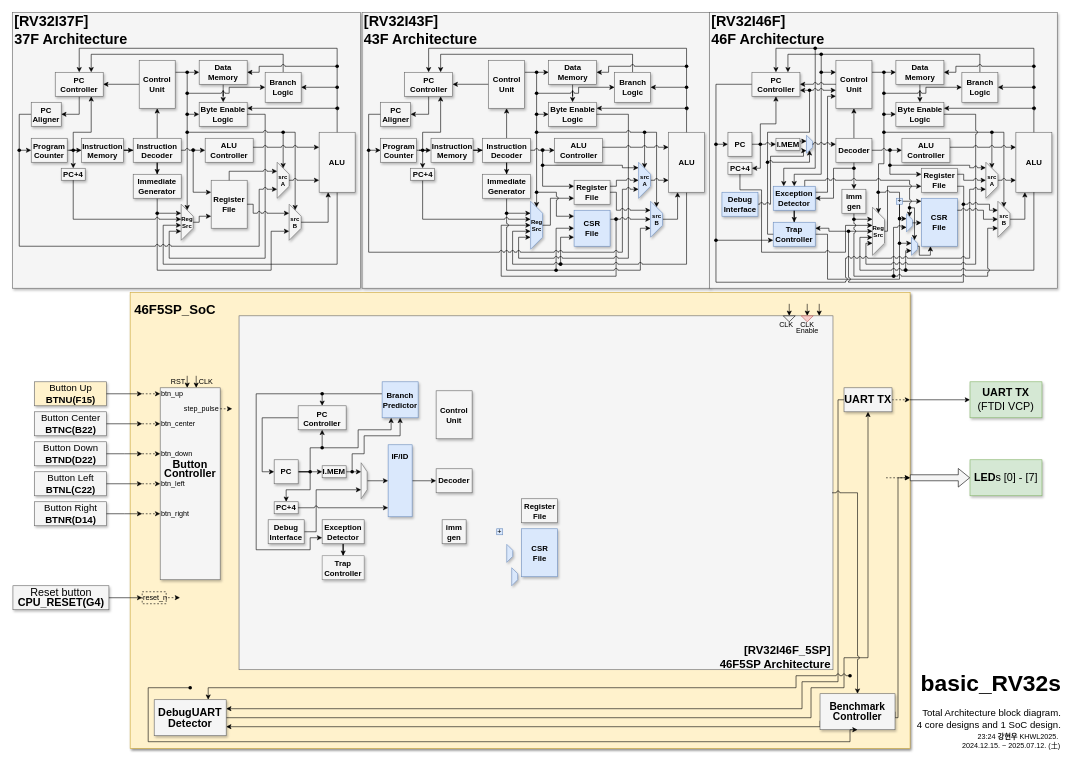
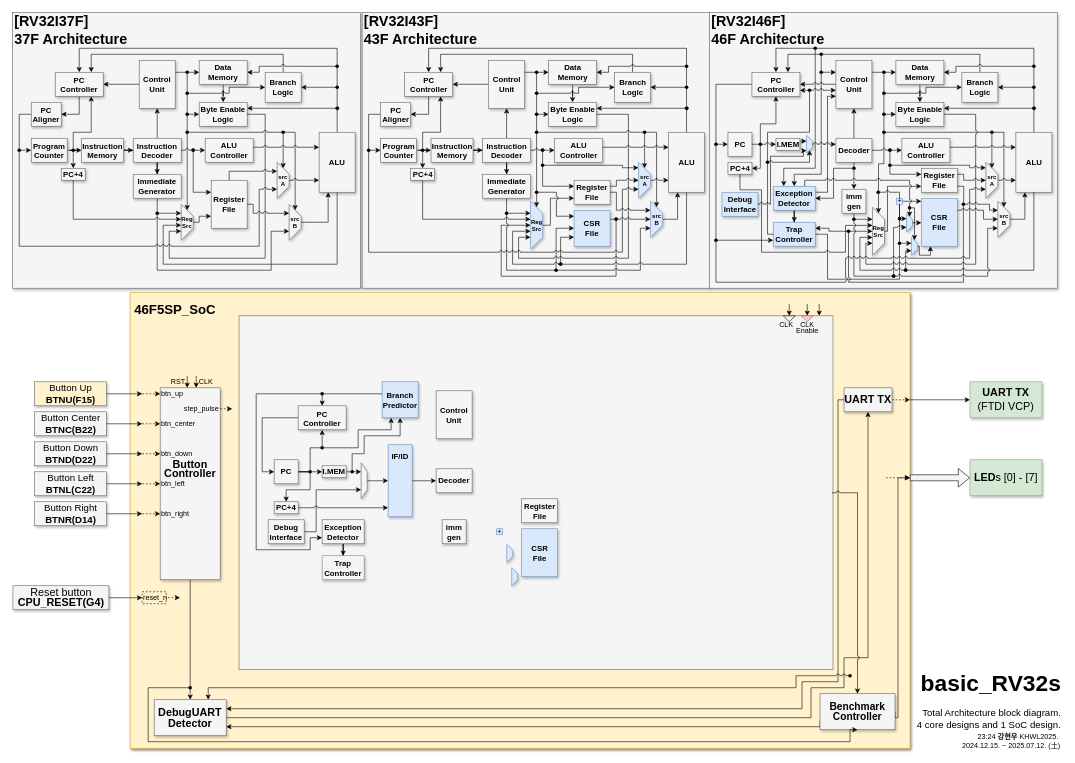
(736, 657) -> none
none -> (190, 694)
